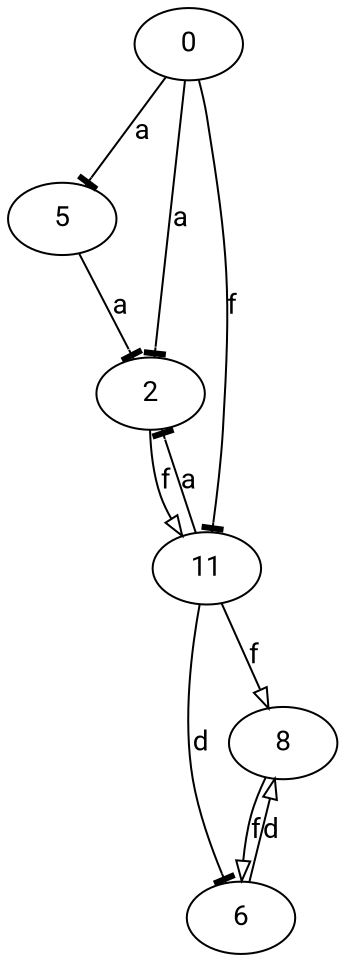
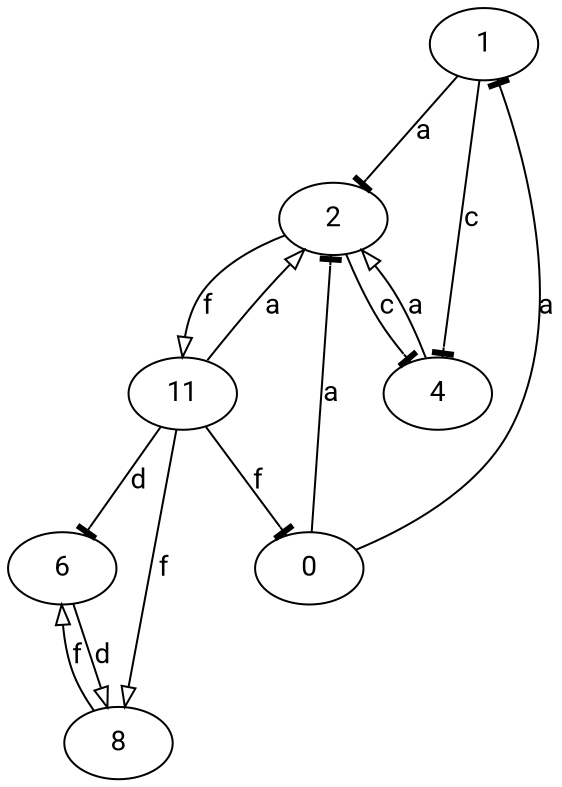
(62, 219) -> (484, 44)
(227, 300) -> (243, 477)
none -> (438, 394)
(180, 486) -> (247, 312)
